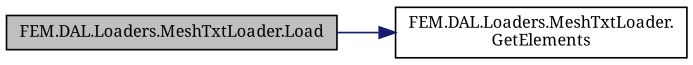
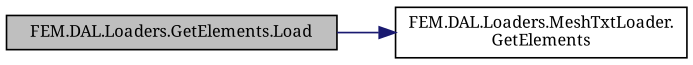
(172, 33) -> (172, 33)
